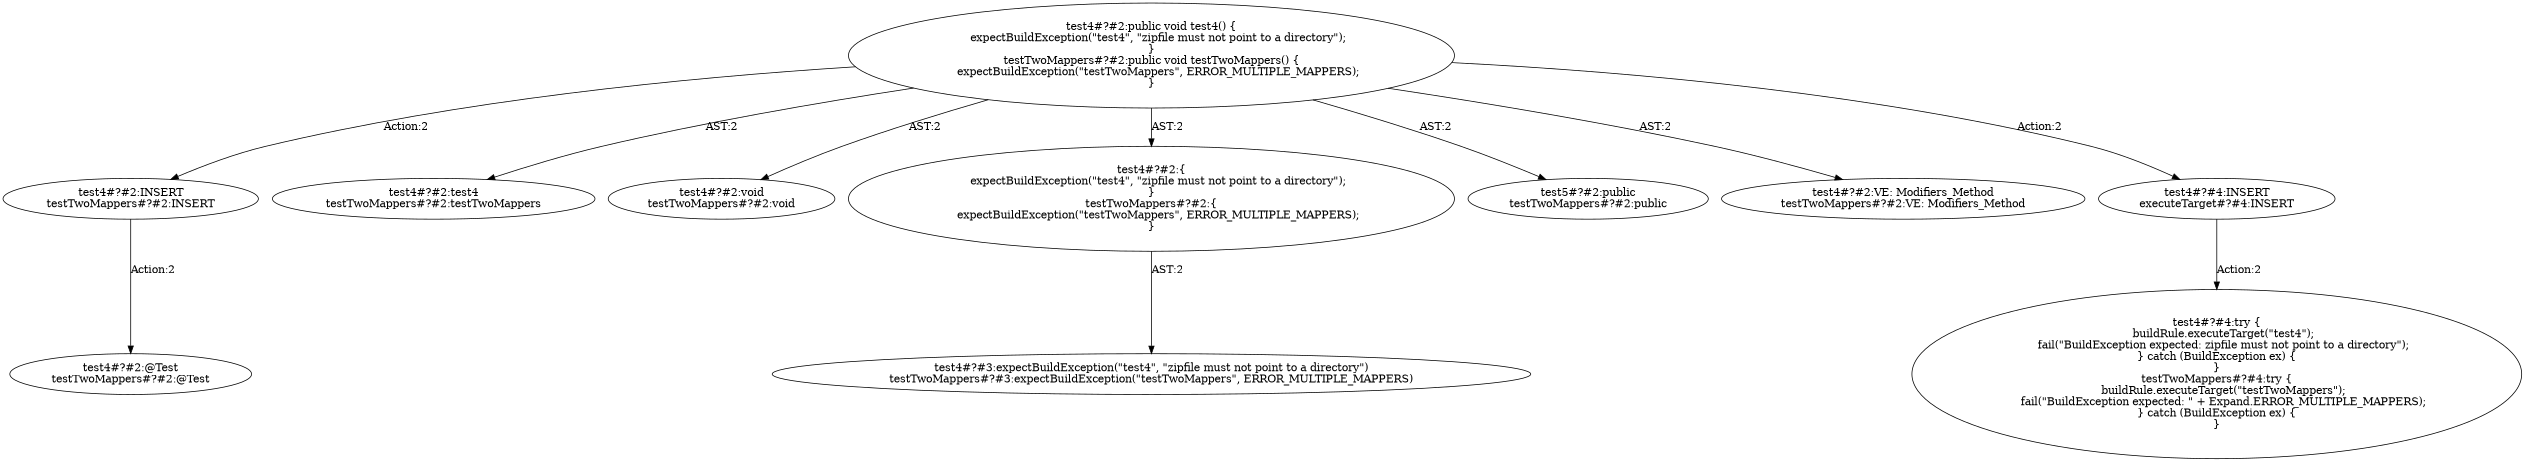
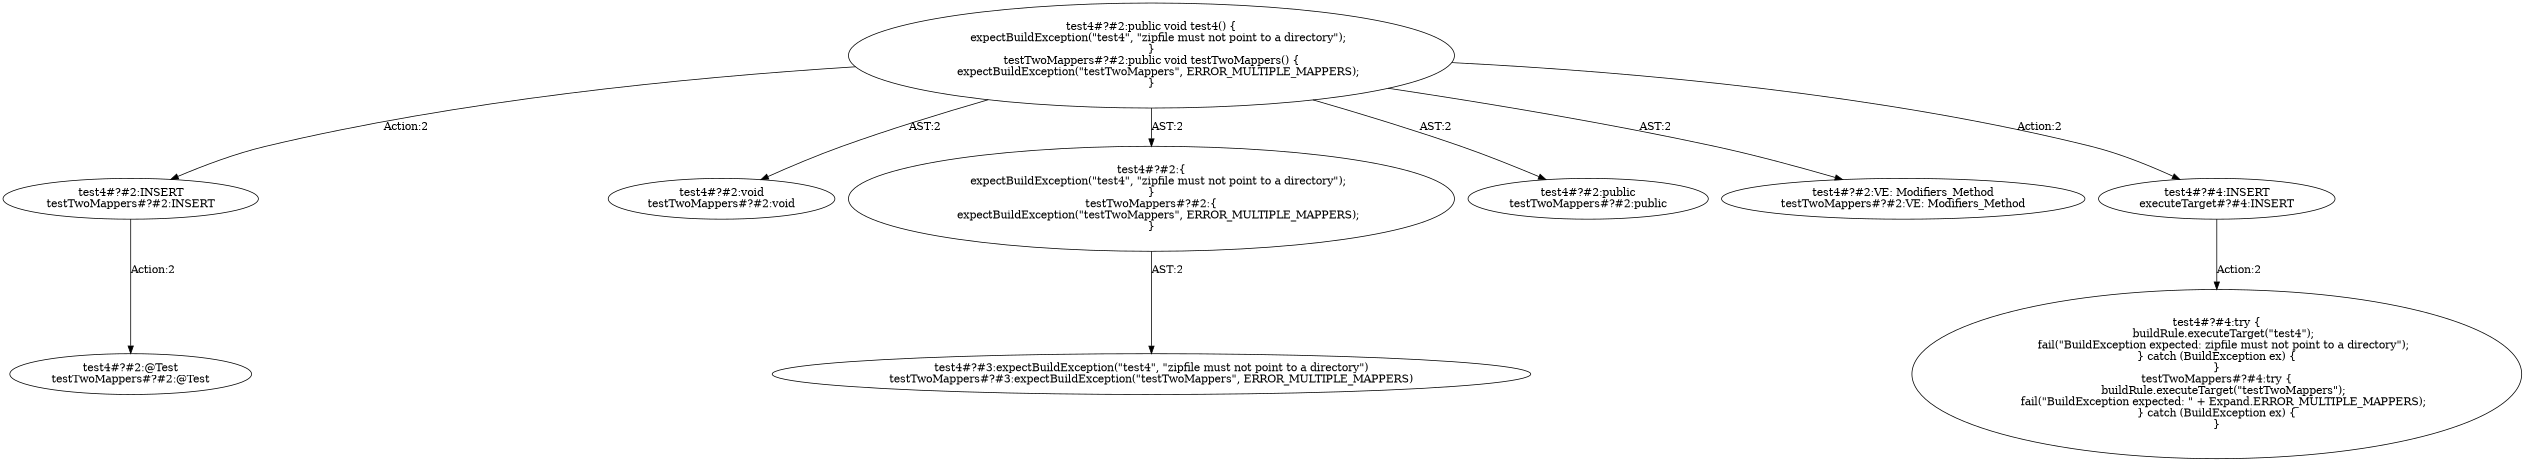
(434, 199) -> none
(1588, 199) -> (1588, 199)
